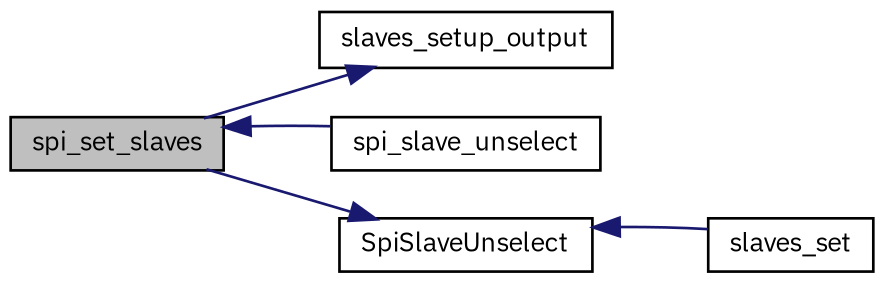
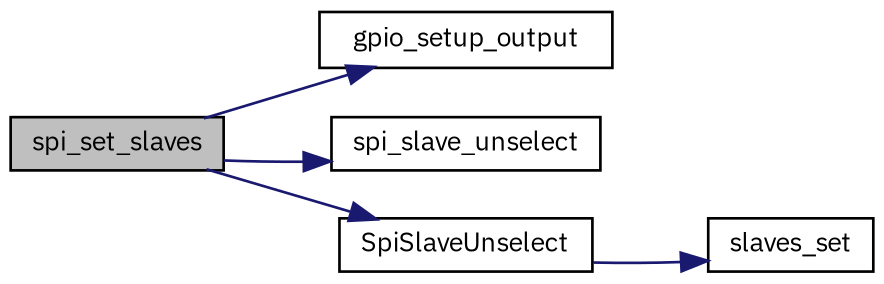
(466, 40) -> (466, 40)
(290, 126) -> (264, 162)
(664, 227) -> (637, 263)
